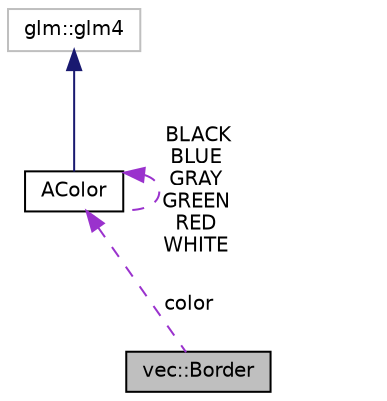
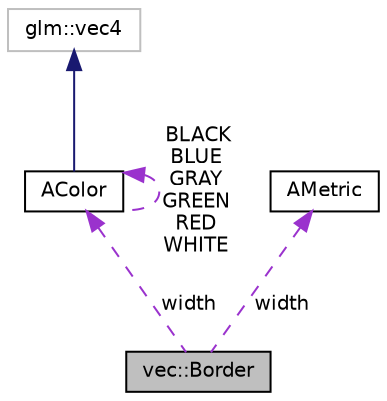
(74, 30) -> (74, 30)
none -> (325, 191)
(186, 305) -> (186, 305)
